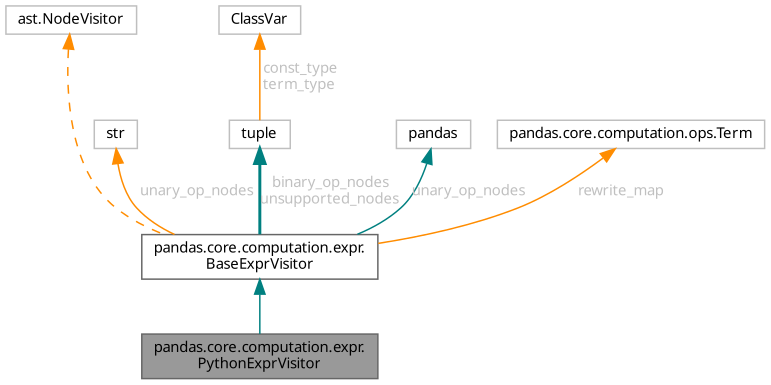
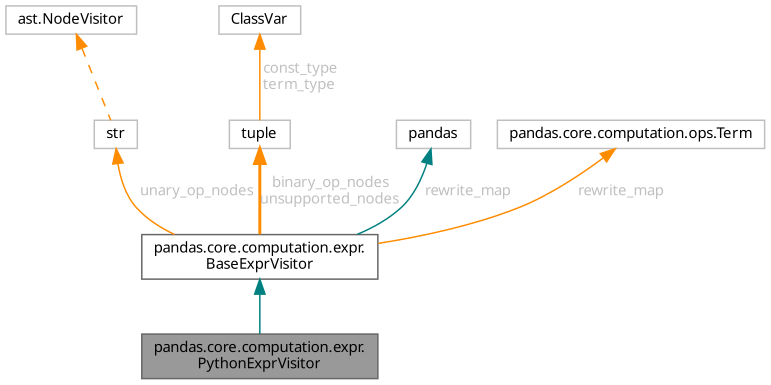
(83, 161) -> (96, 84)
(467, 192) -> (467, 192)
(260, 199) -> (260, 199)
